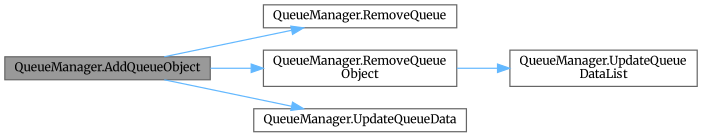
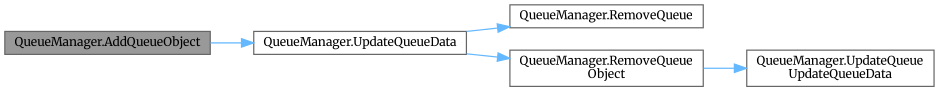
(228, 44) -> (482, 30)
(231, 68) -> (482, 55)
(604, 68) -> (840, 68)
